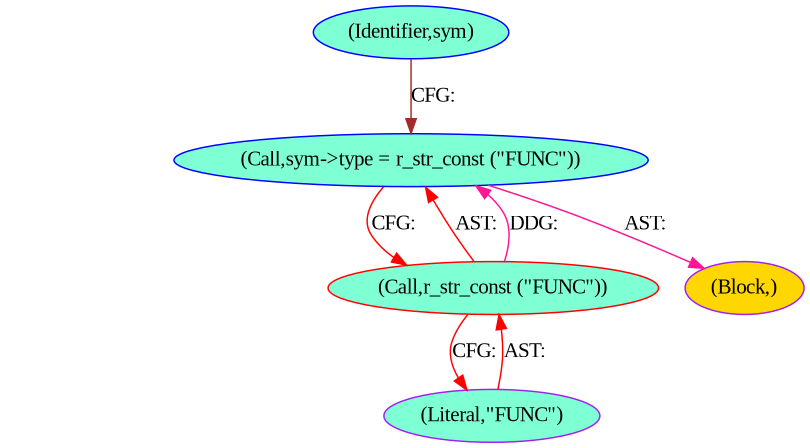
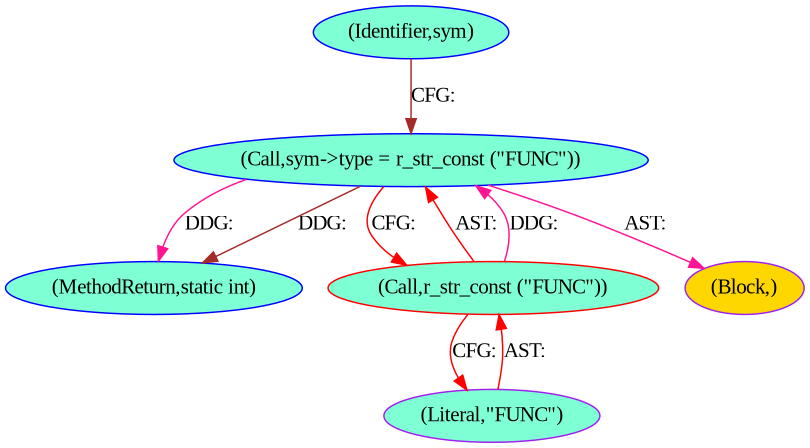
none -> (154, 288)
